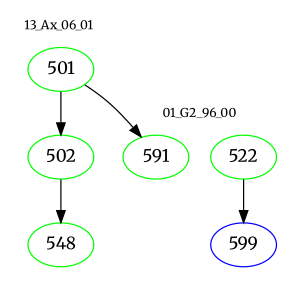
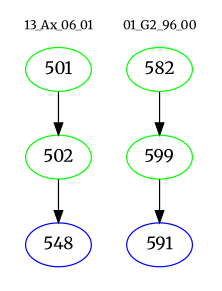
(121, 114) -> (160, 195)
(156, 157) -> (160, 245)
(244, 157) -> (160, 69)
(61, 245) -> (58, 245)
(244, 245) -> (160, 157)
